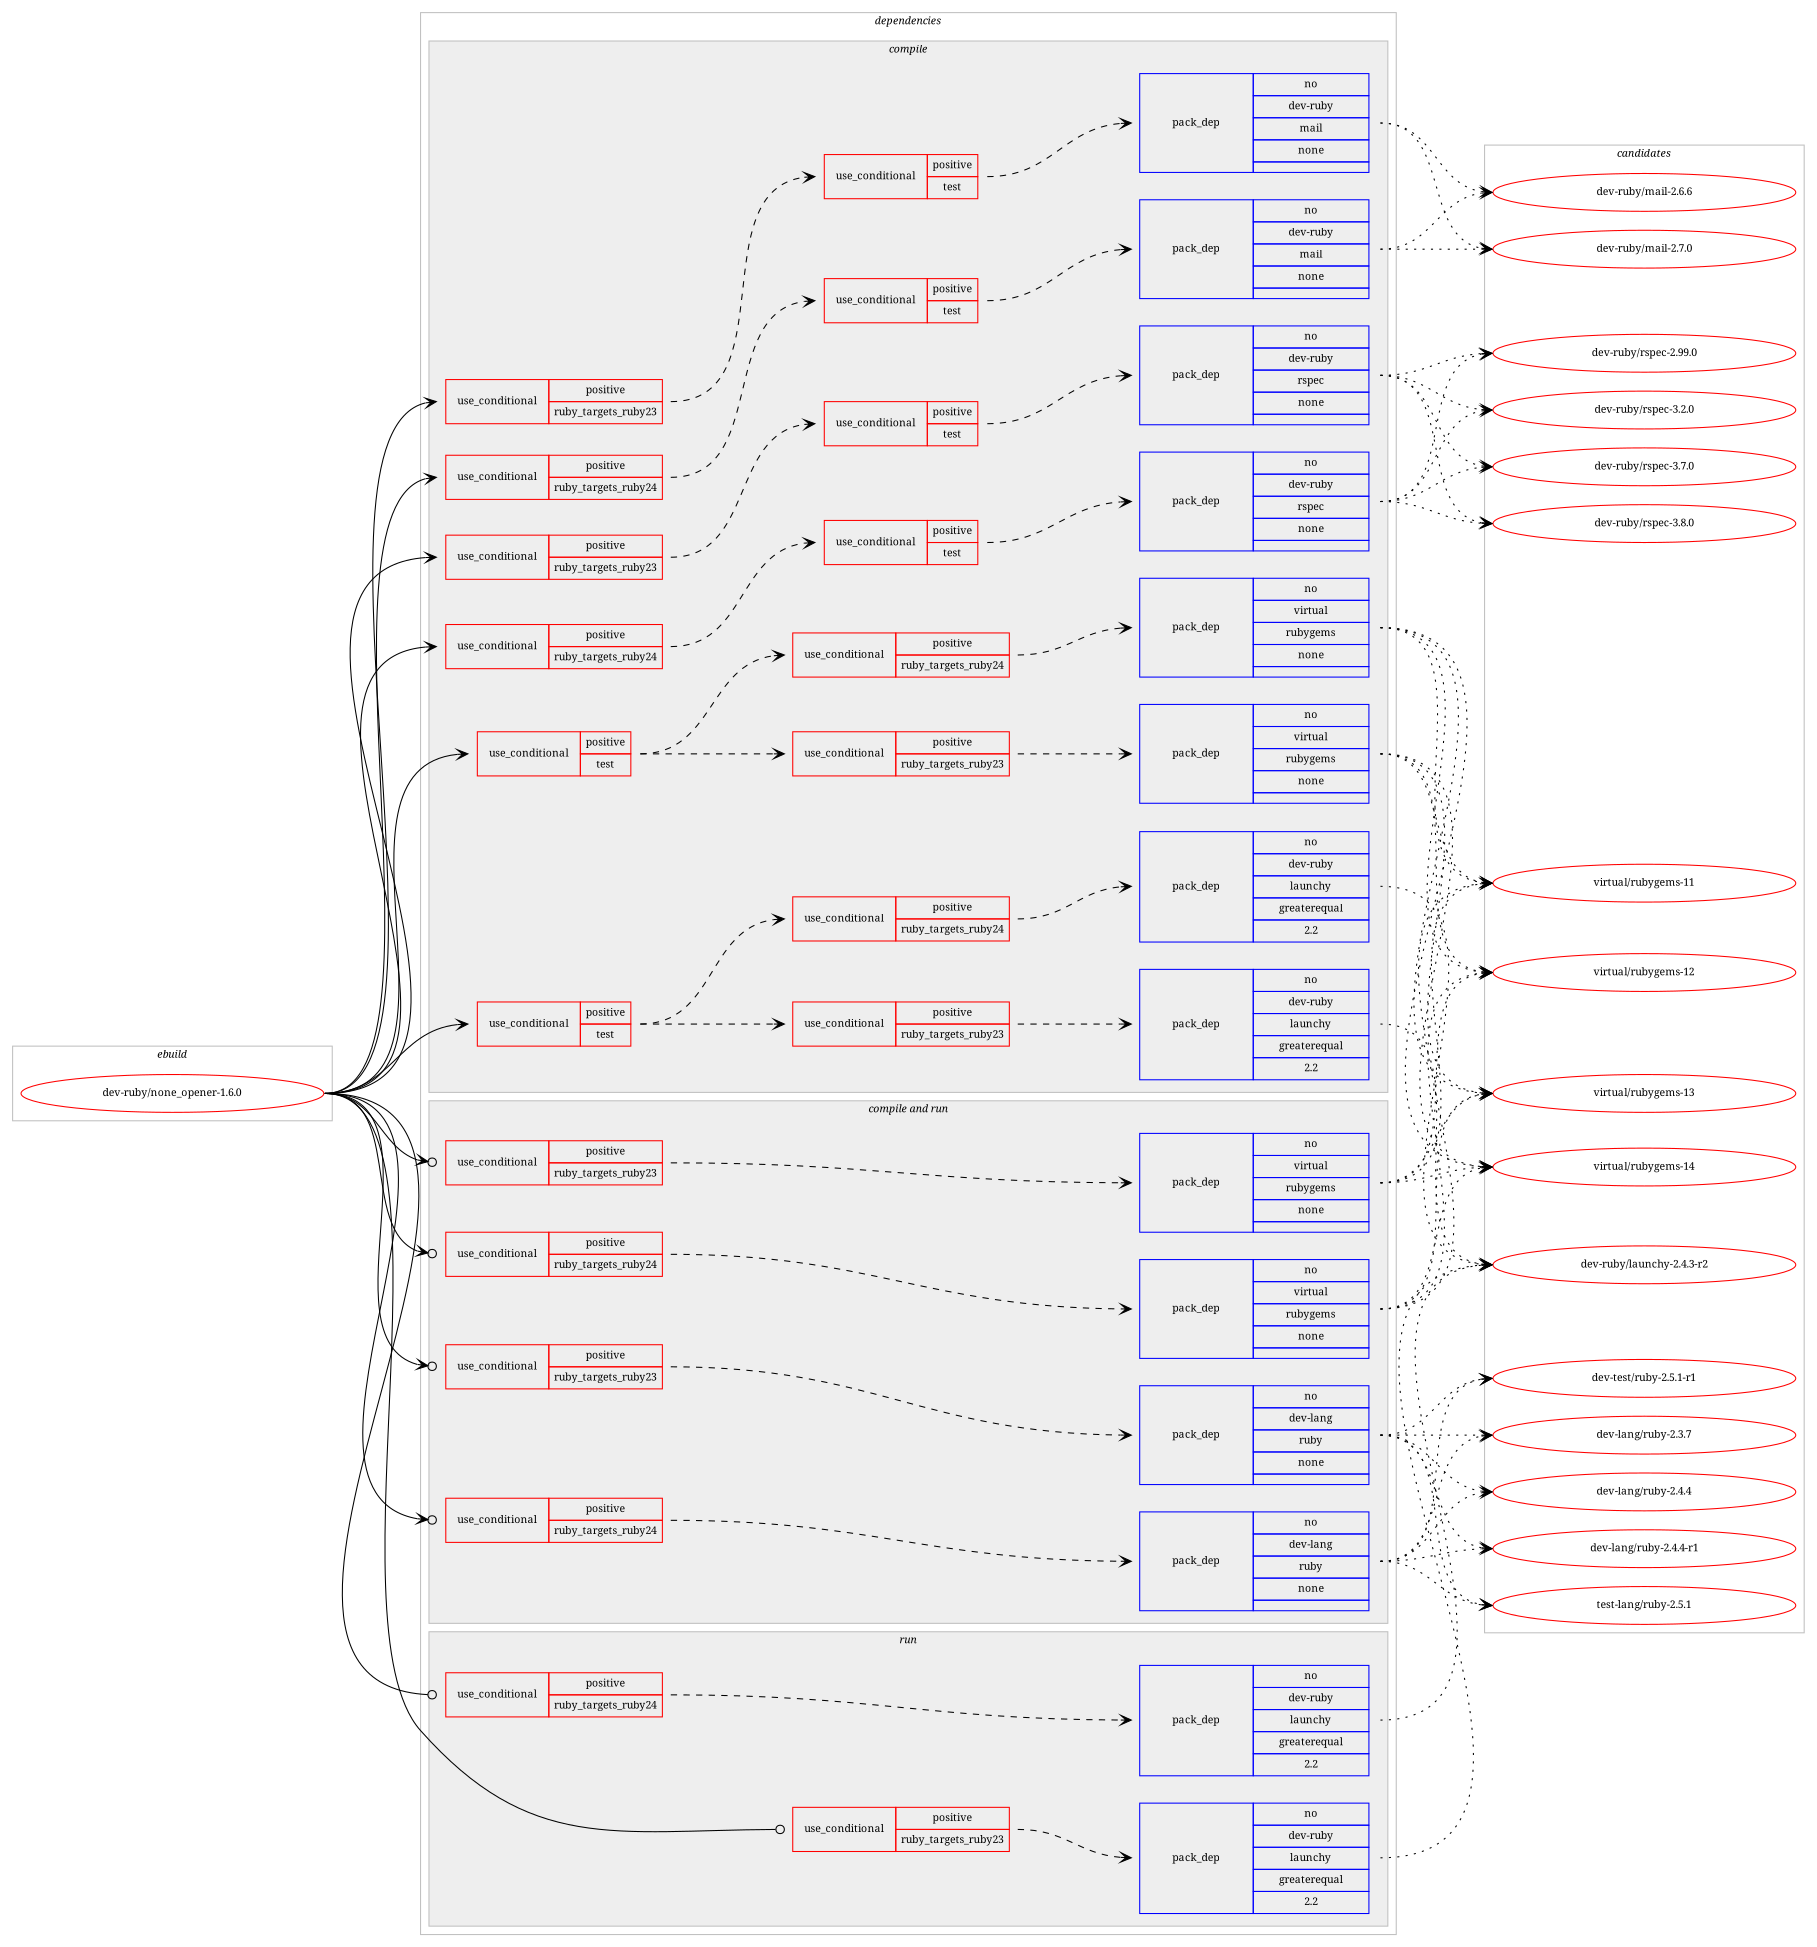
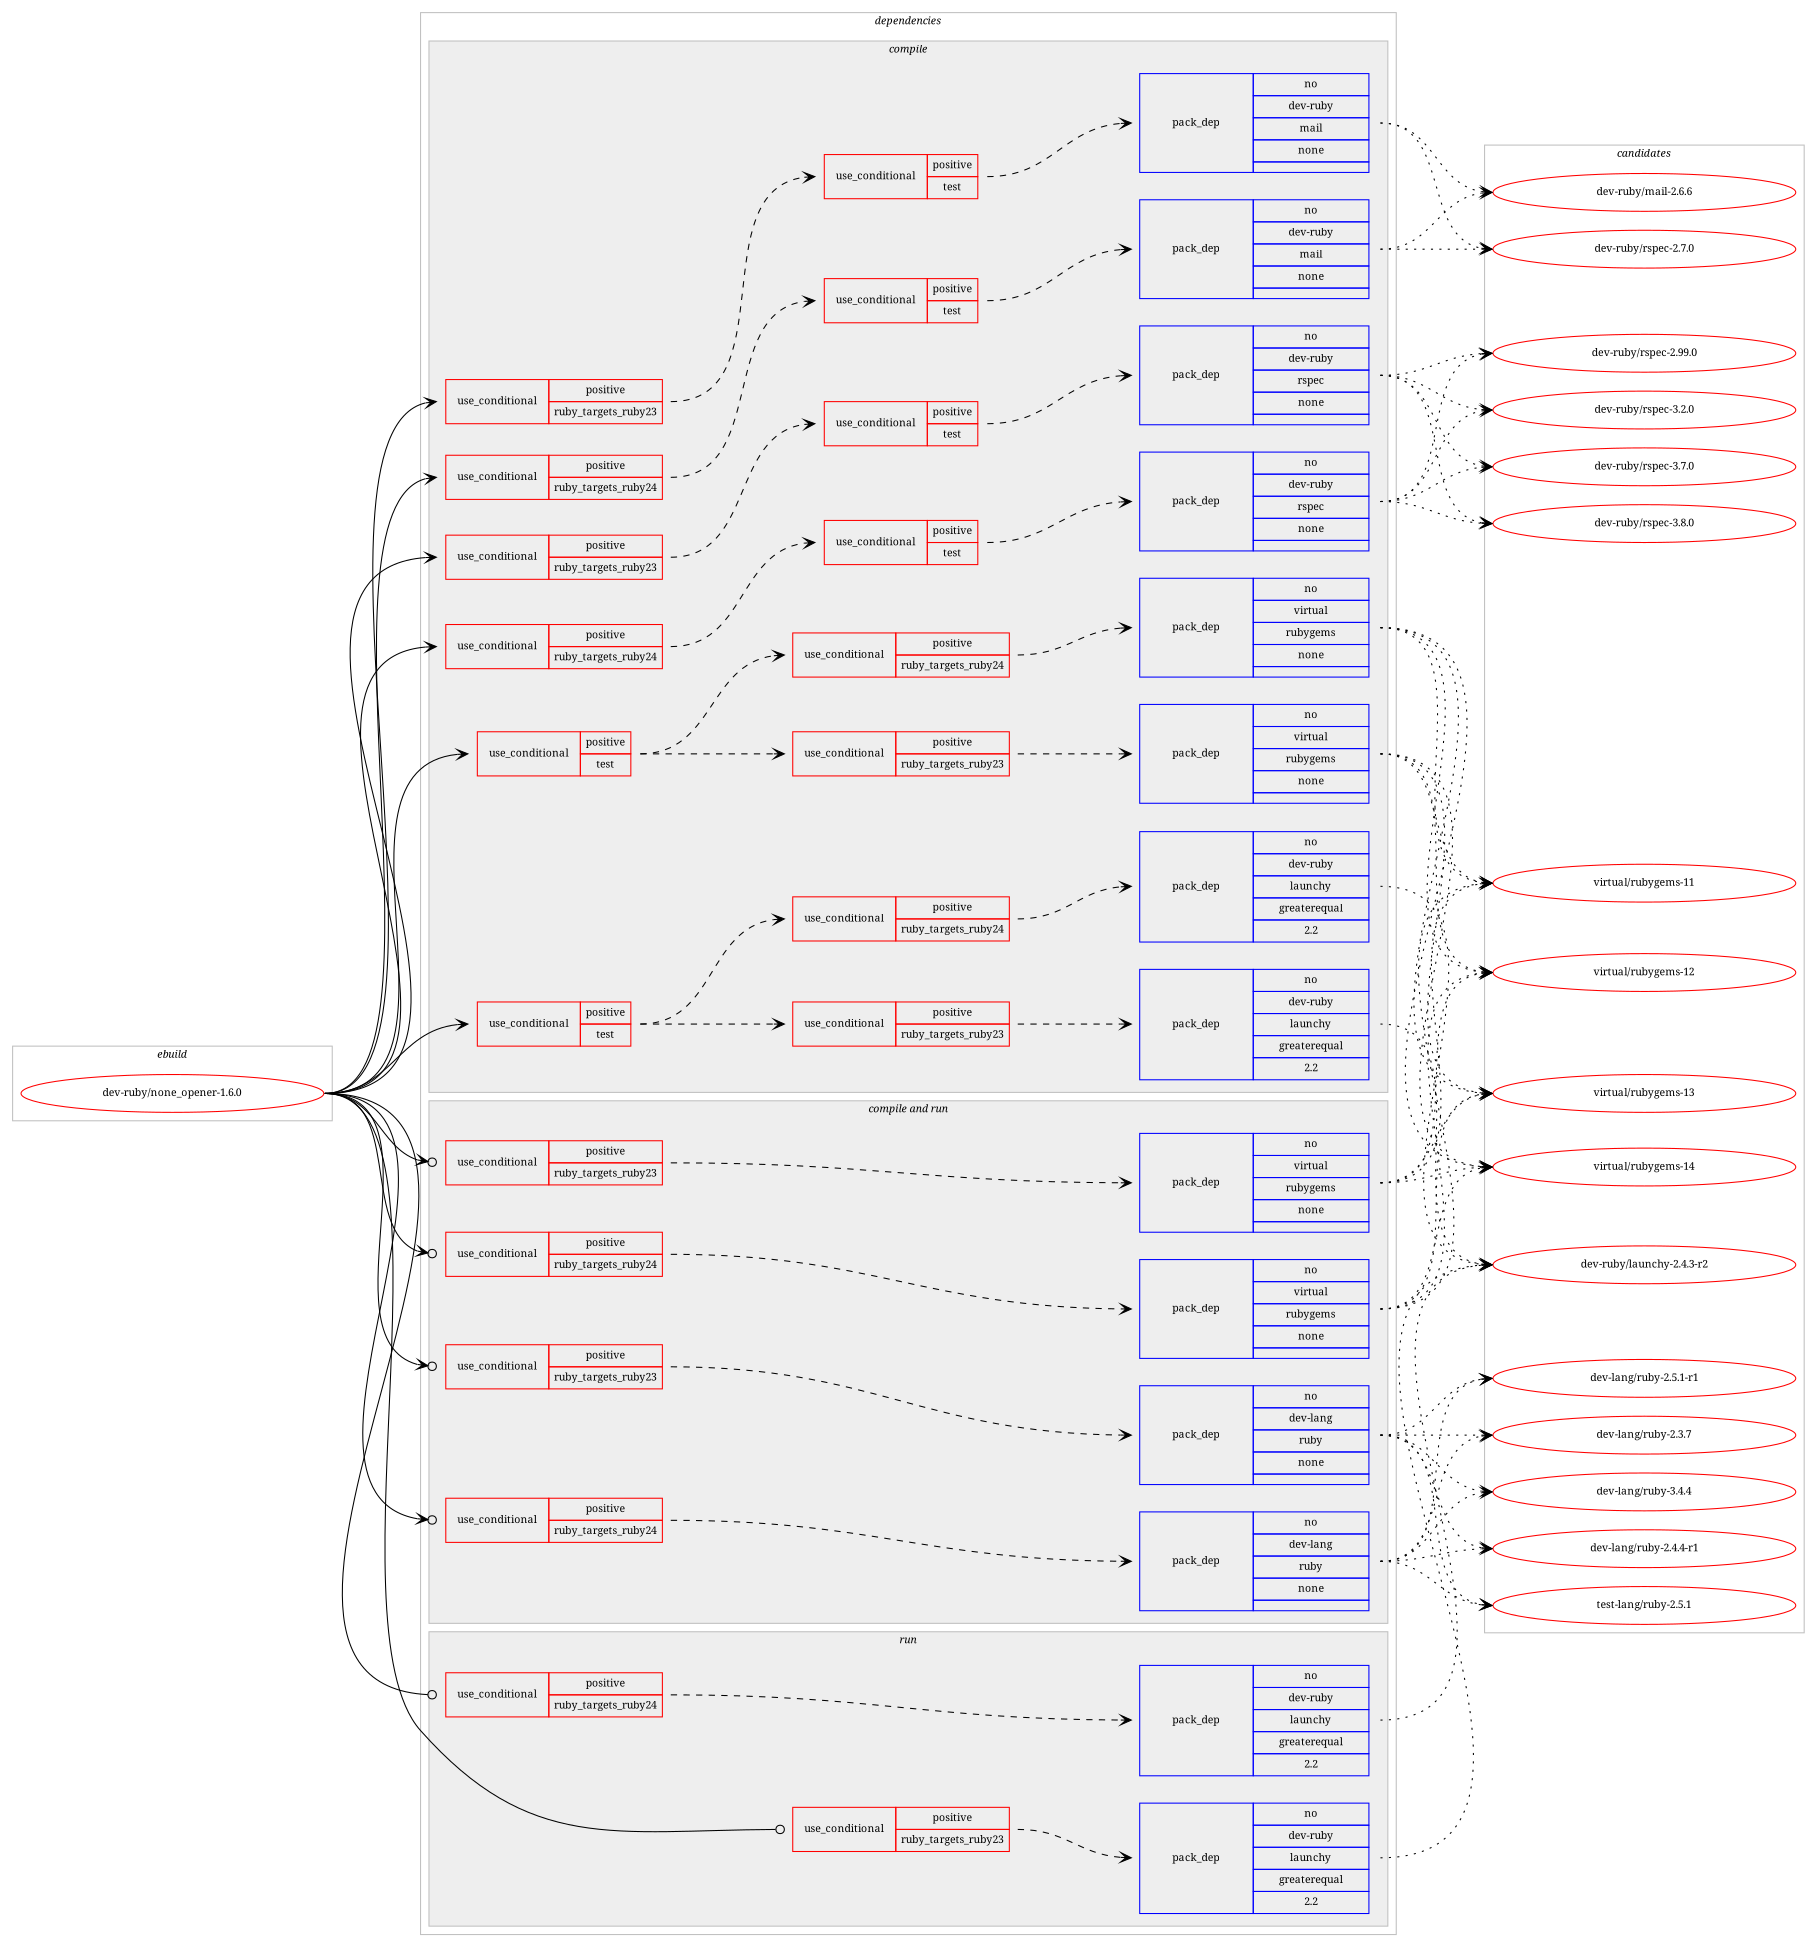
(1644, 249) -> (1644, 249)
(1644, 1378) -> (1644, 1378)
(1644, 1492) -> (1644, 1492)
